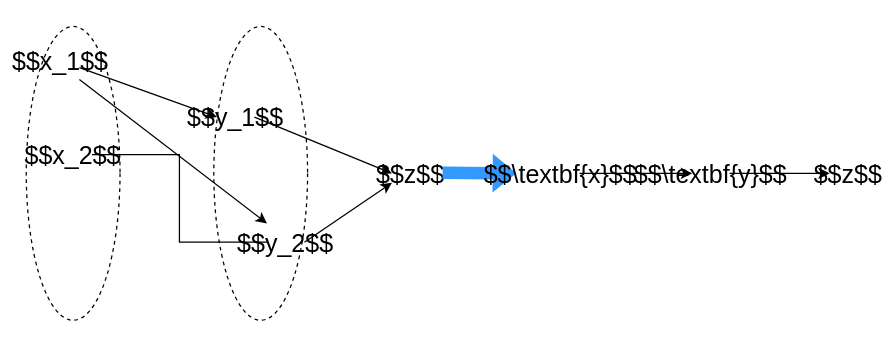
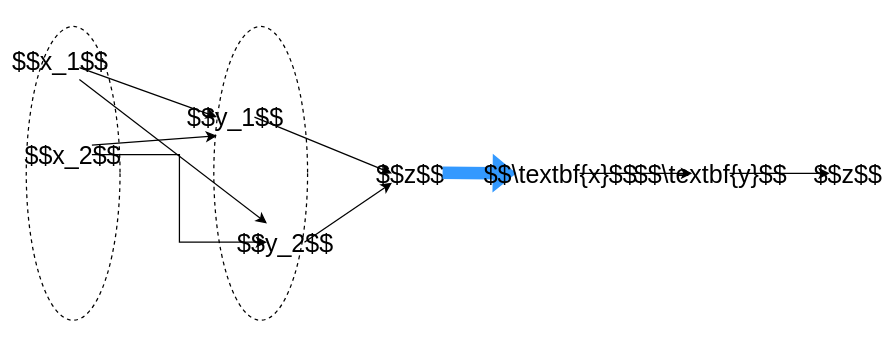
none -> (123, 143)
(261, 242) -> (258, 242)
